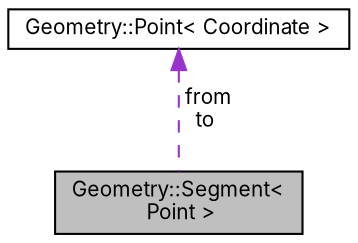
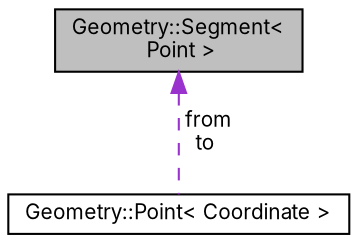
(179, 121) -> (179, 144)
